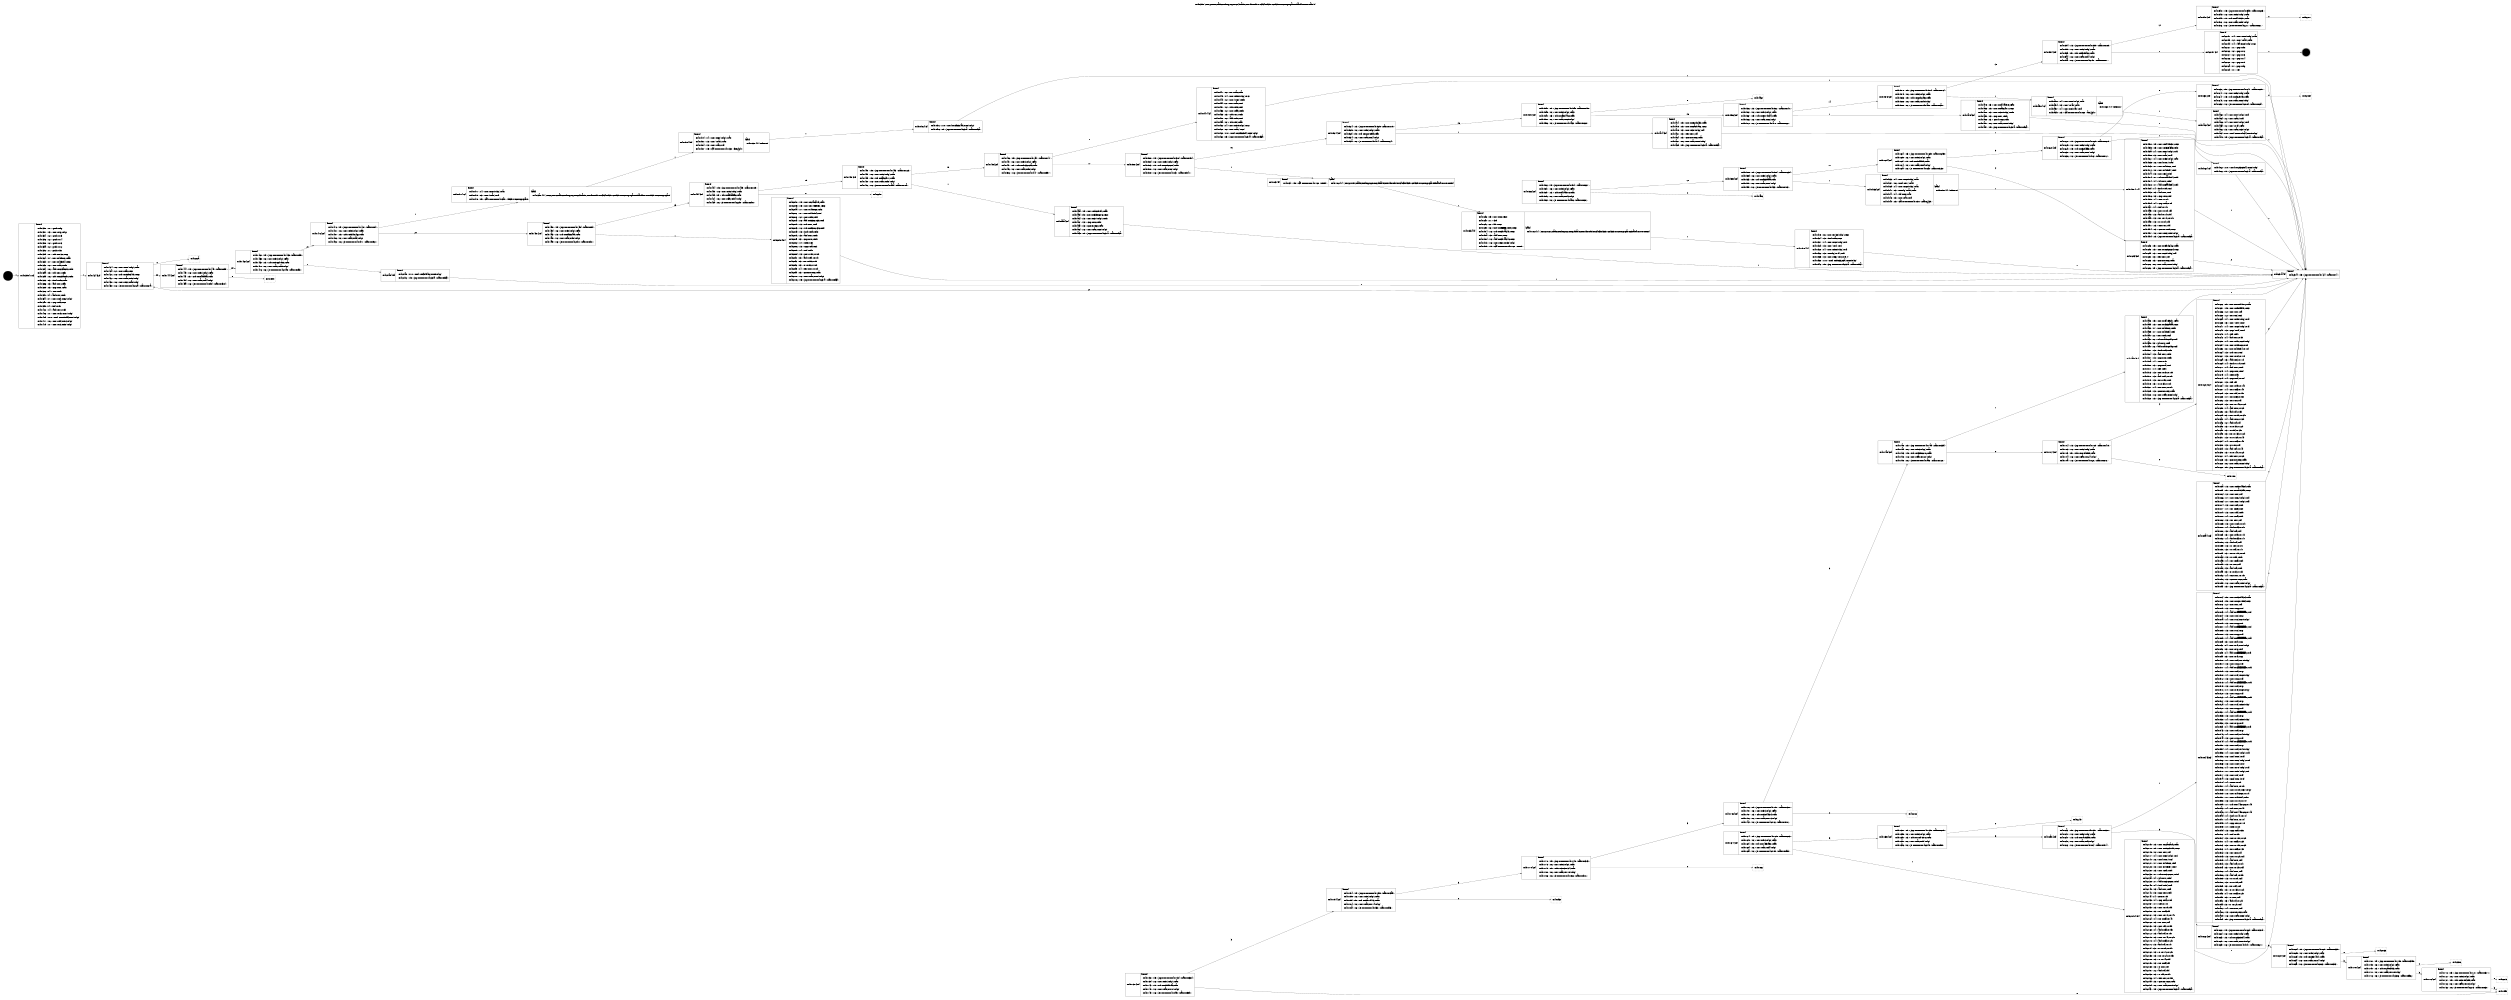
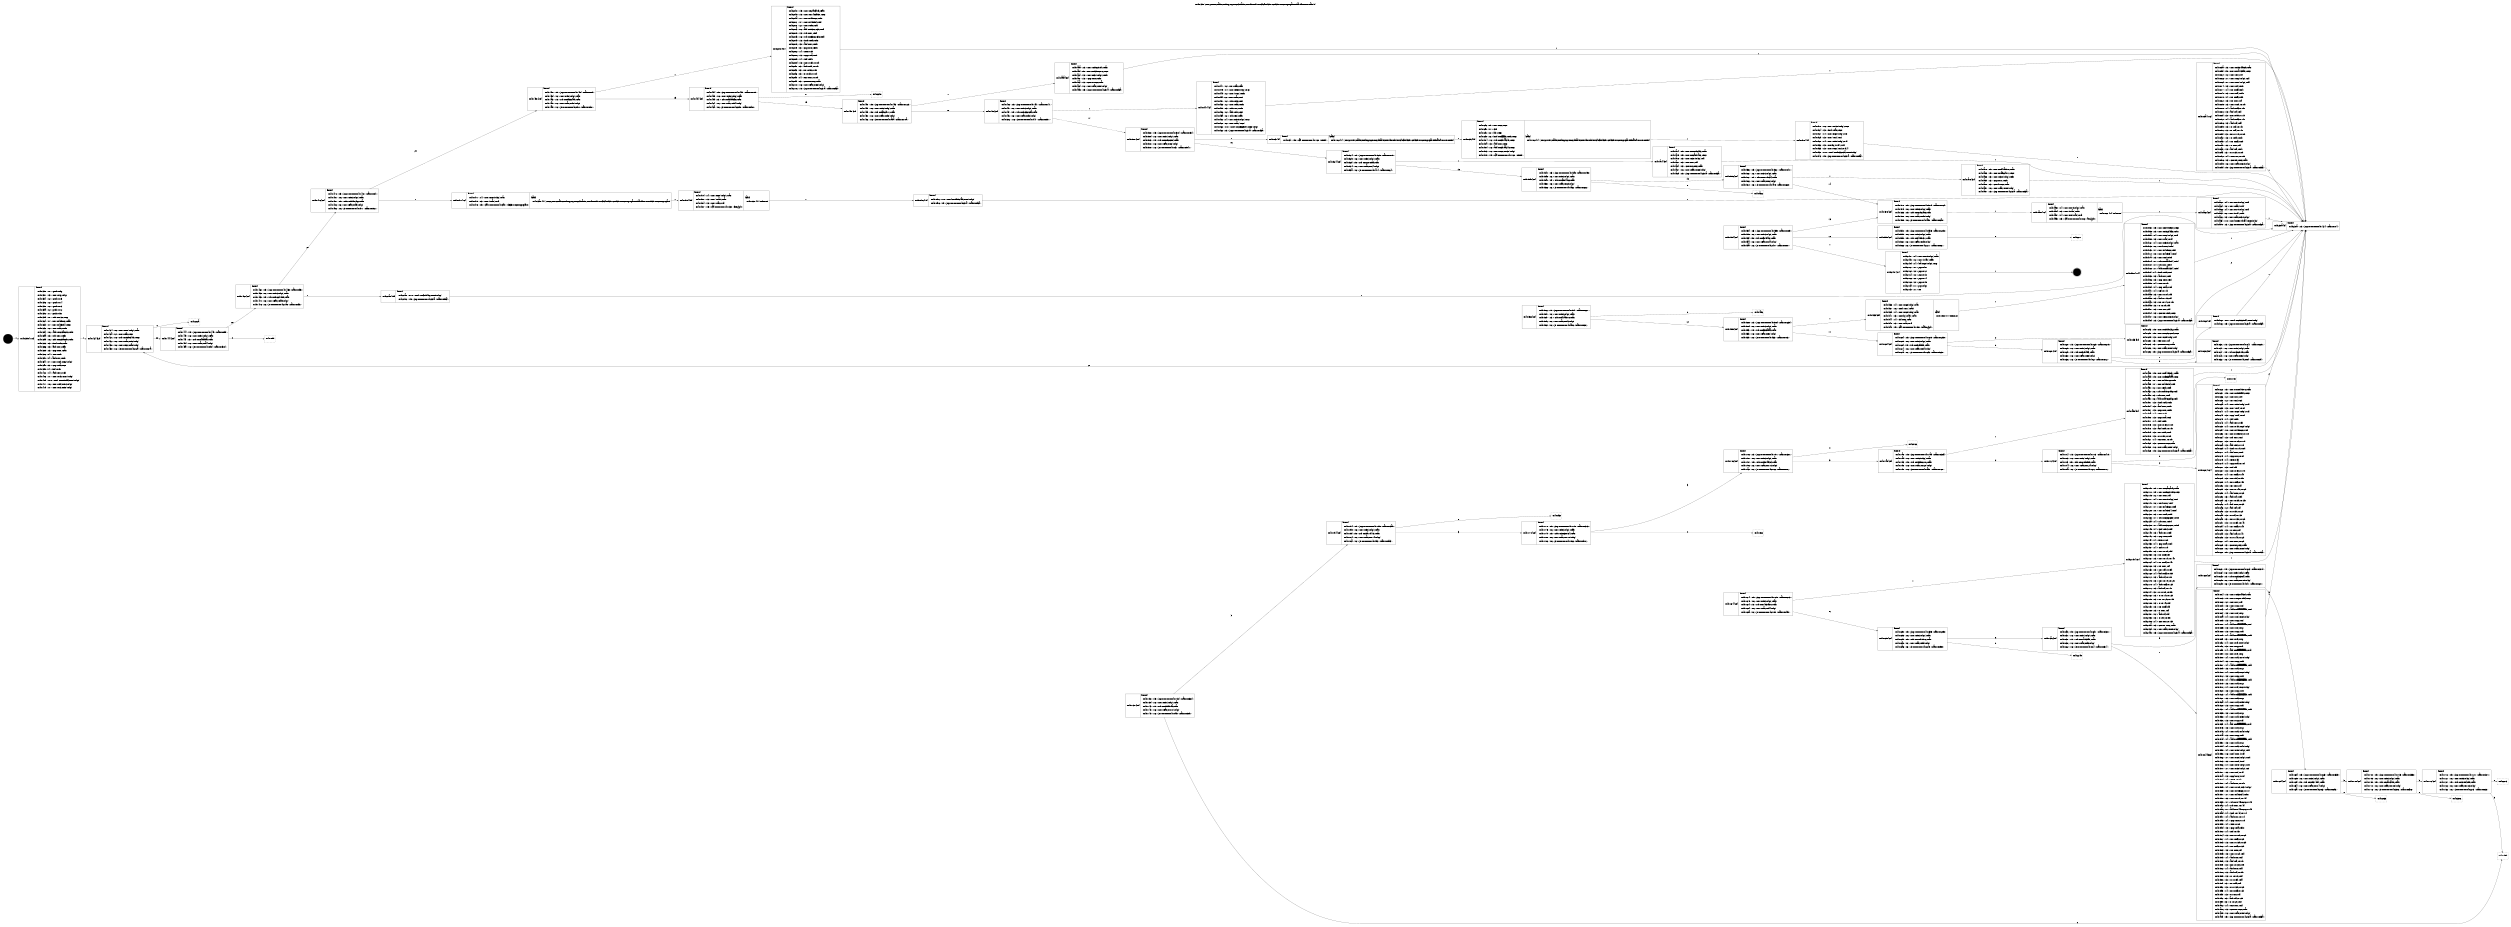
(1994, 75) -> (1835, 225)
(2306, 96) -> none
